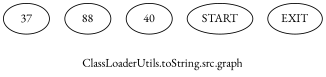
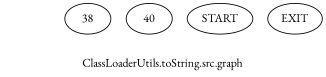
(26, 19) -> none
(88, 19) -> (88, 19)
